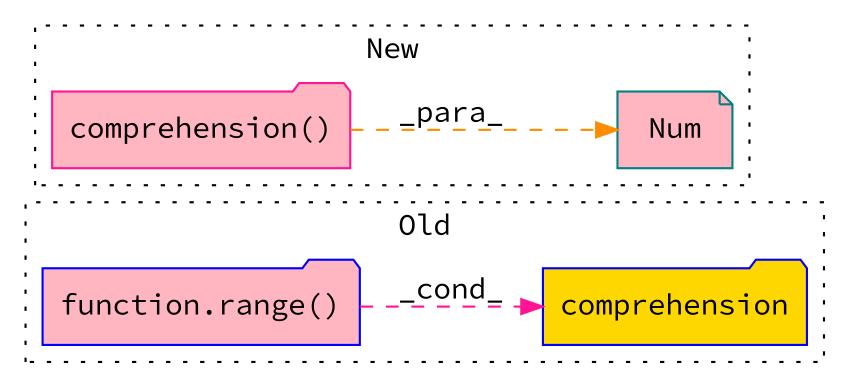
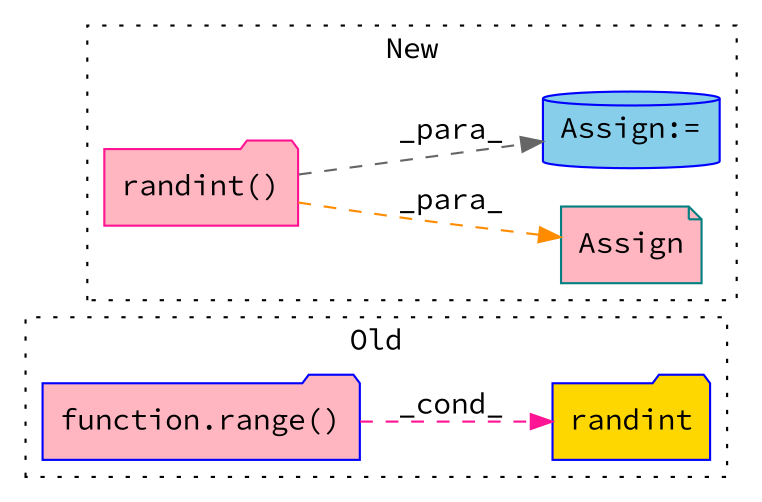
(201, 130) -> (201, 187)
none -> (631, 130)
(675, 130) -> (631, 245)
(675, 307) -> (631, 422)
